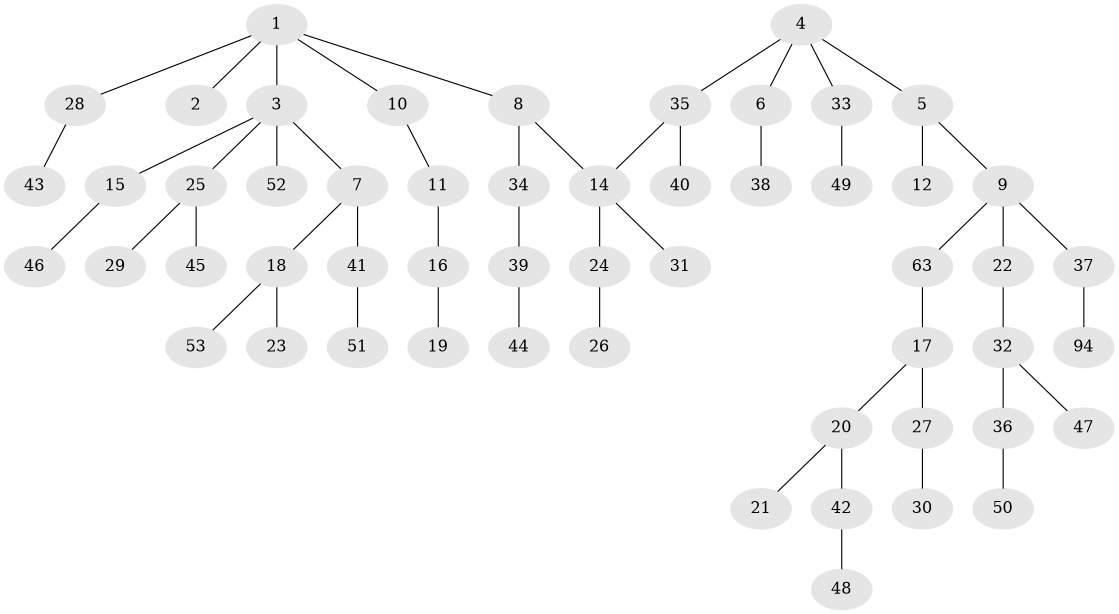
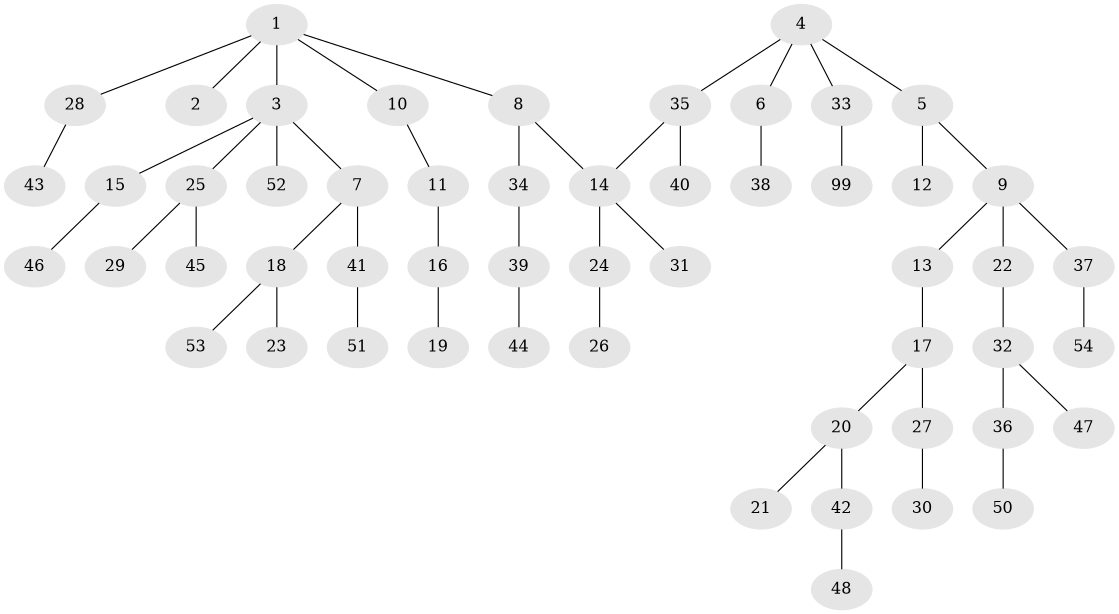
(842, 186) -> (842, 186)
(922, 267) -> (922, 267)
(1084, 347) -> (1084, 347)
